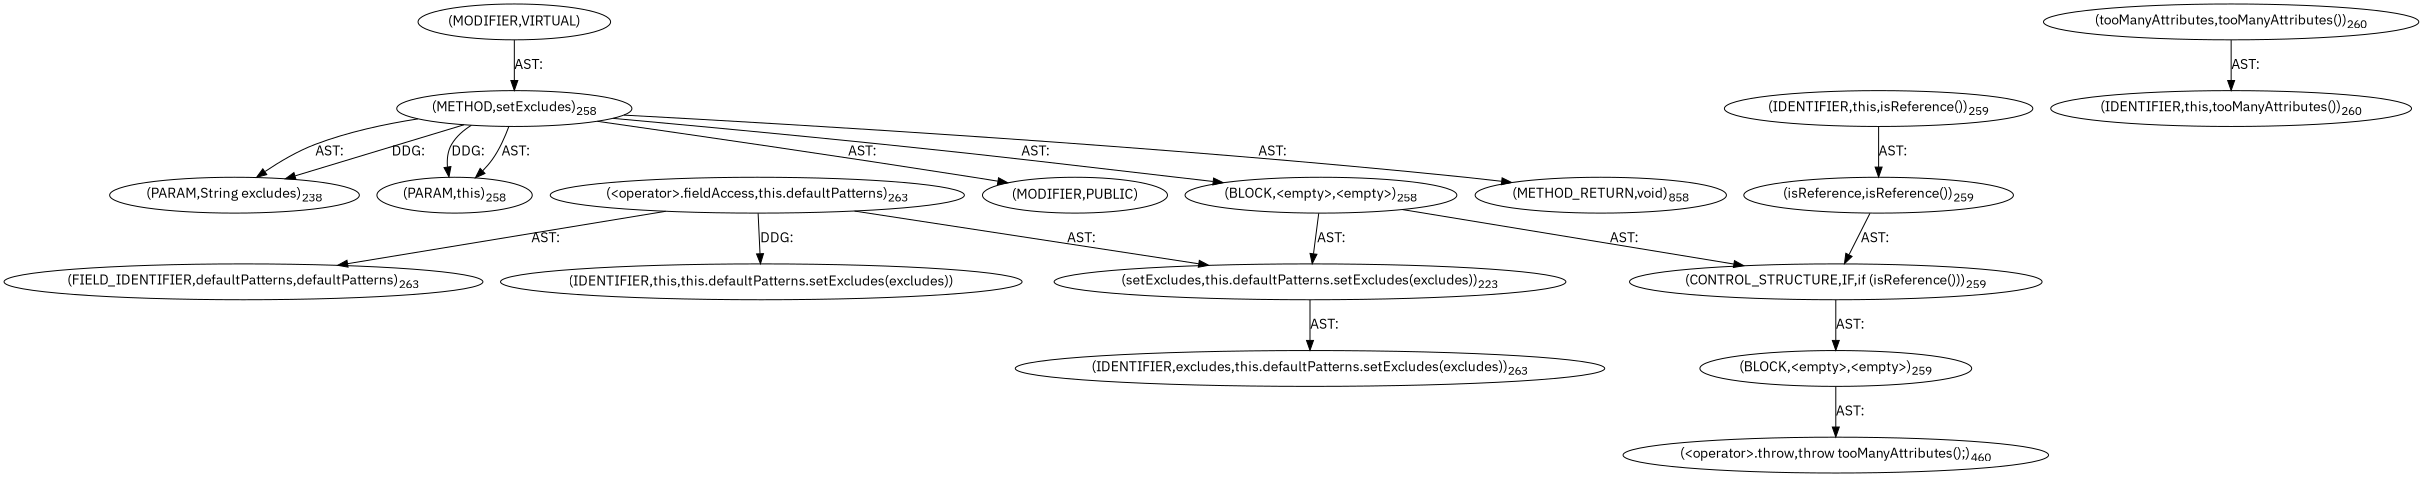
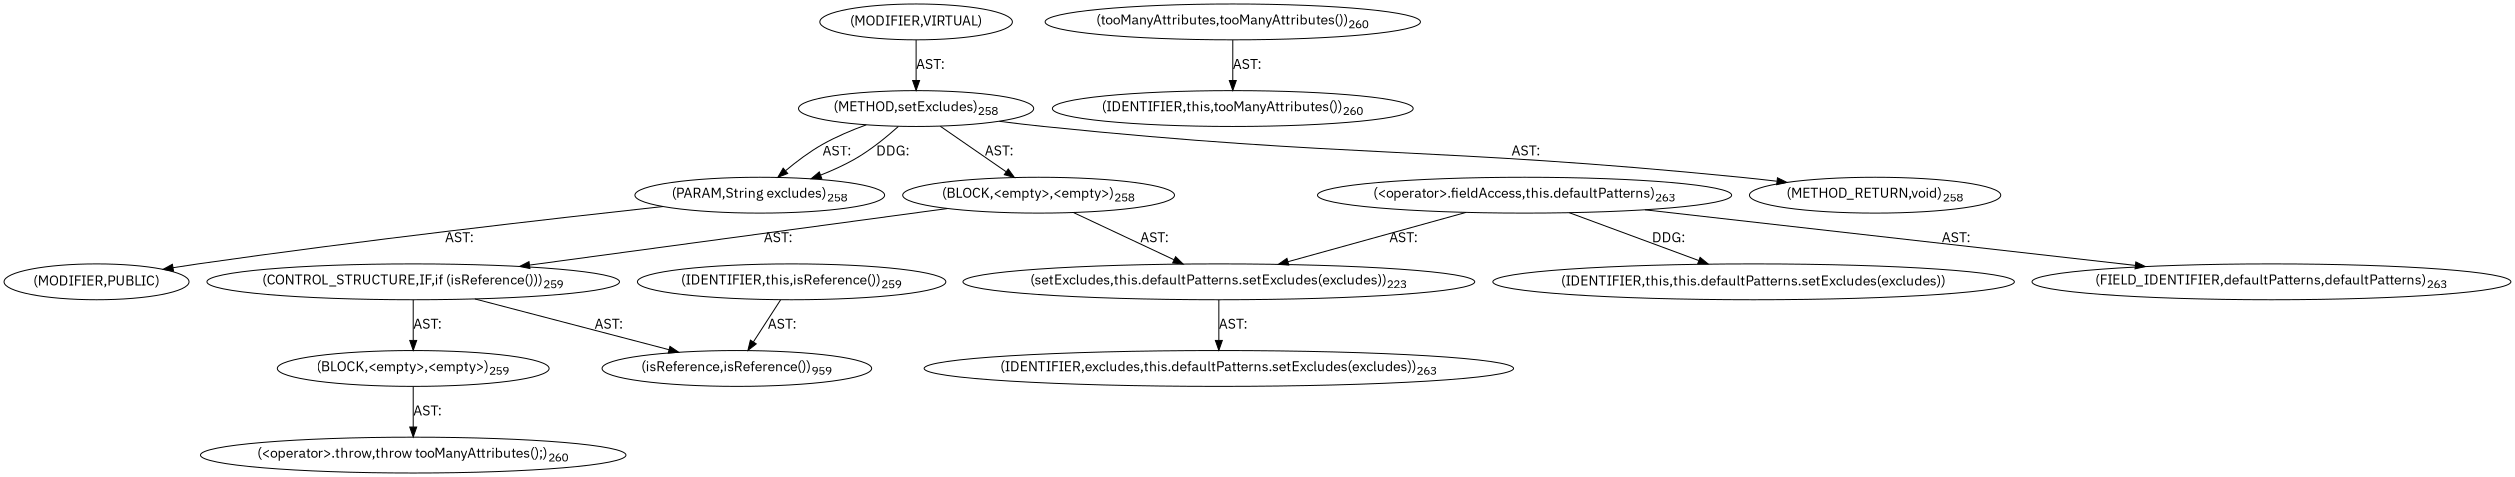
(798, 151) -> (418, 235)
(312, 194) -> (837, 194)
(1679, 194) -> (1953, 194)
(1964, 194) -> (822, 367)
(455, 195) -> none
(1860, 234) -> (572, 324)
(1981, 454) -> (559, 454)
